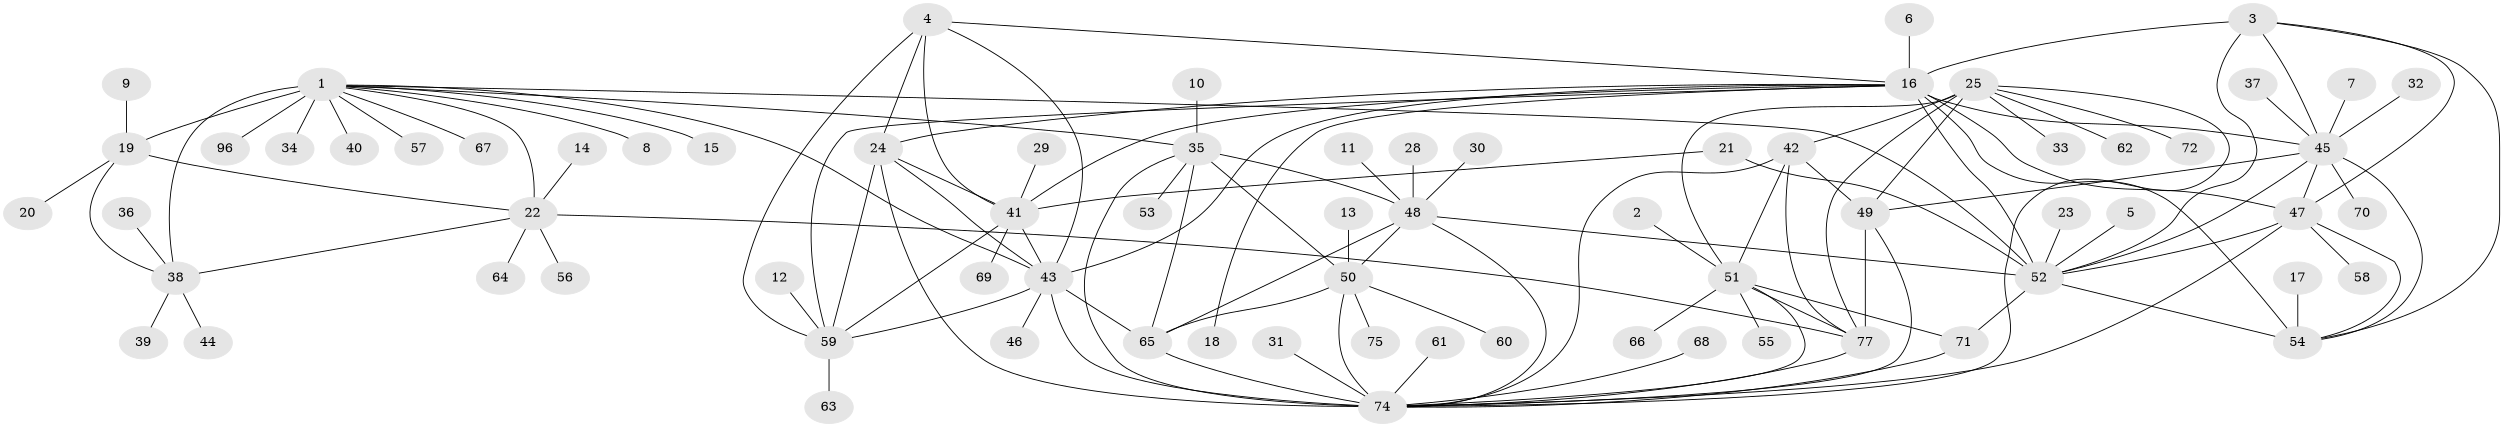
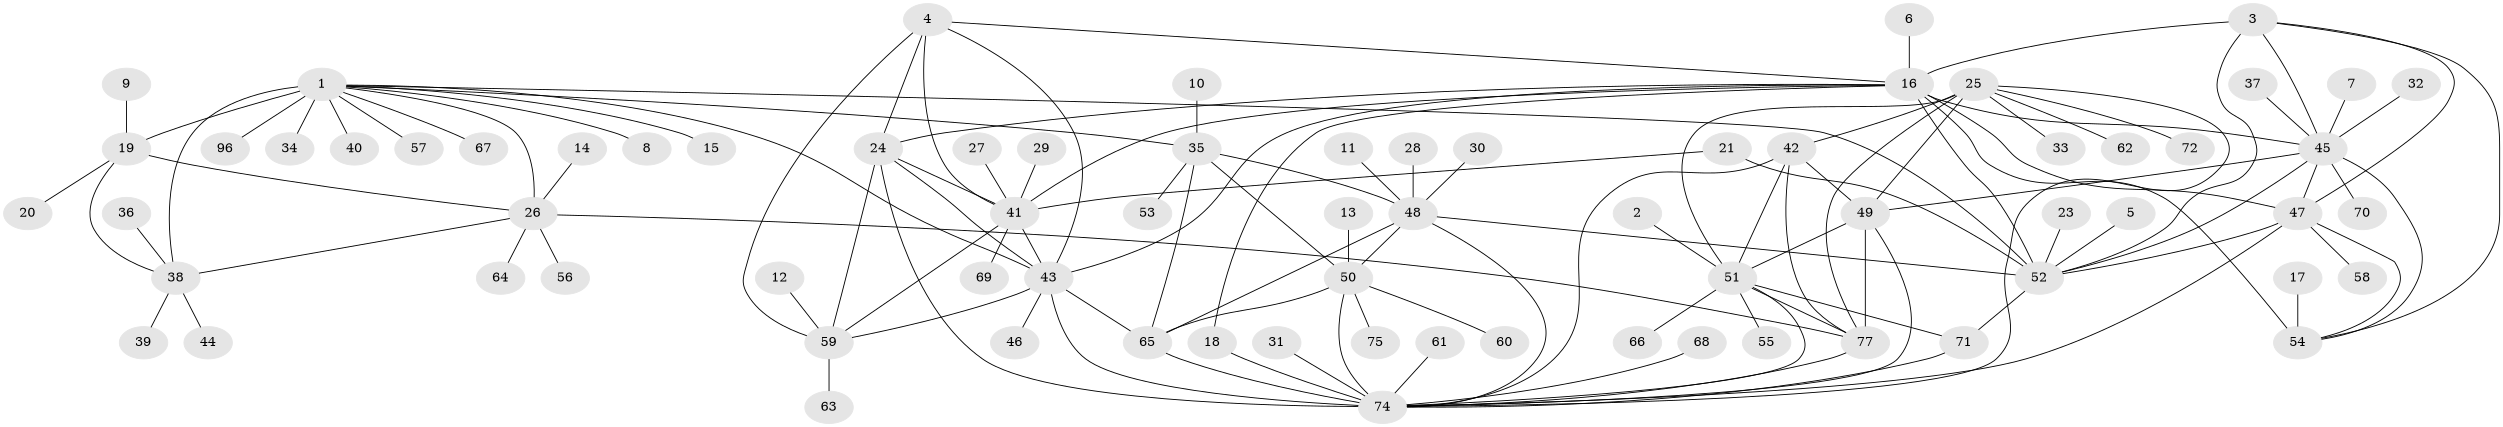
(1015, 117) -> none
none -> (977, 149)
(533, 214) -> (533, 214)
none -> (1799, 246)
(2169, 310) -> none
(1116, 359) -> (1295, 378)
